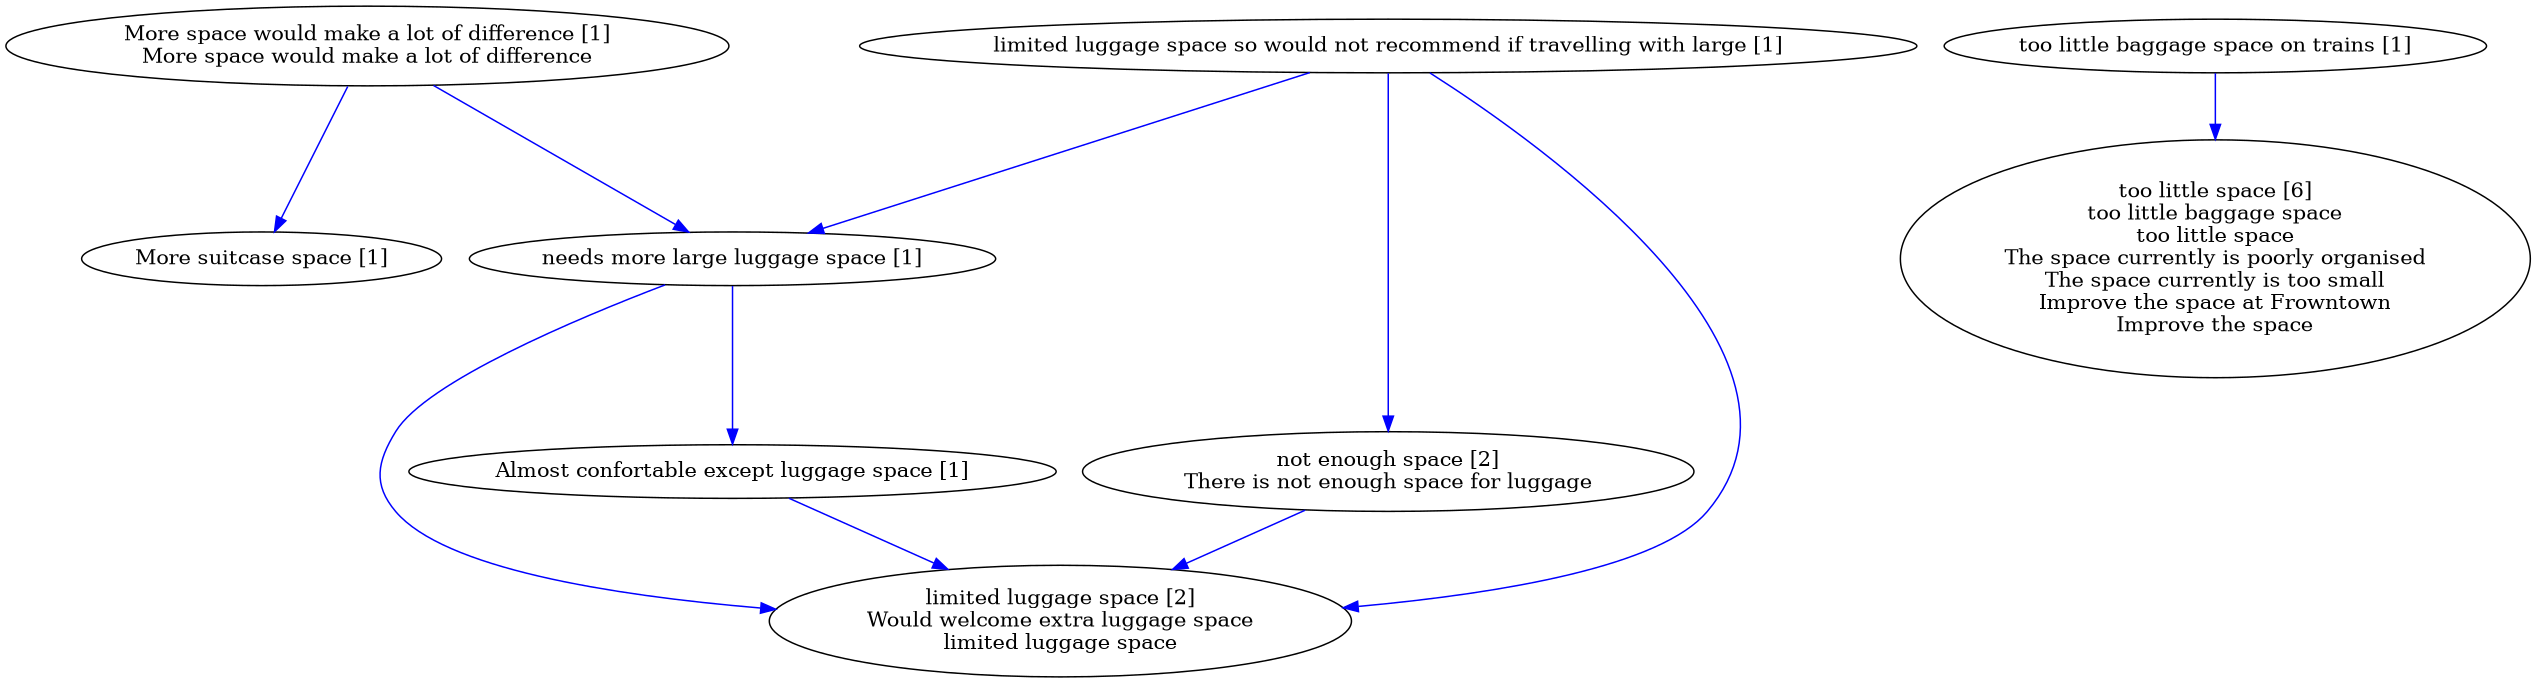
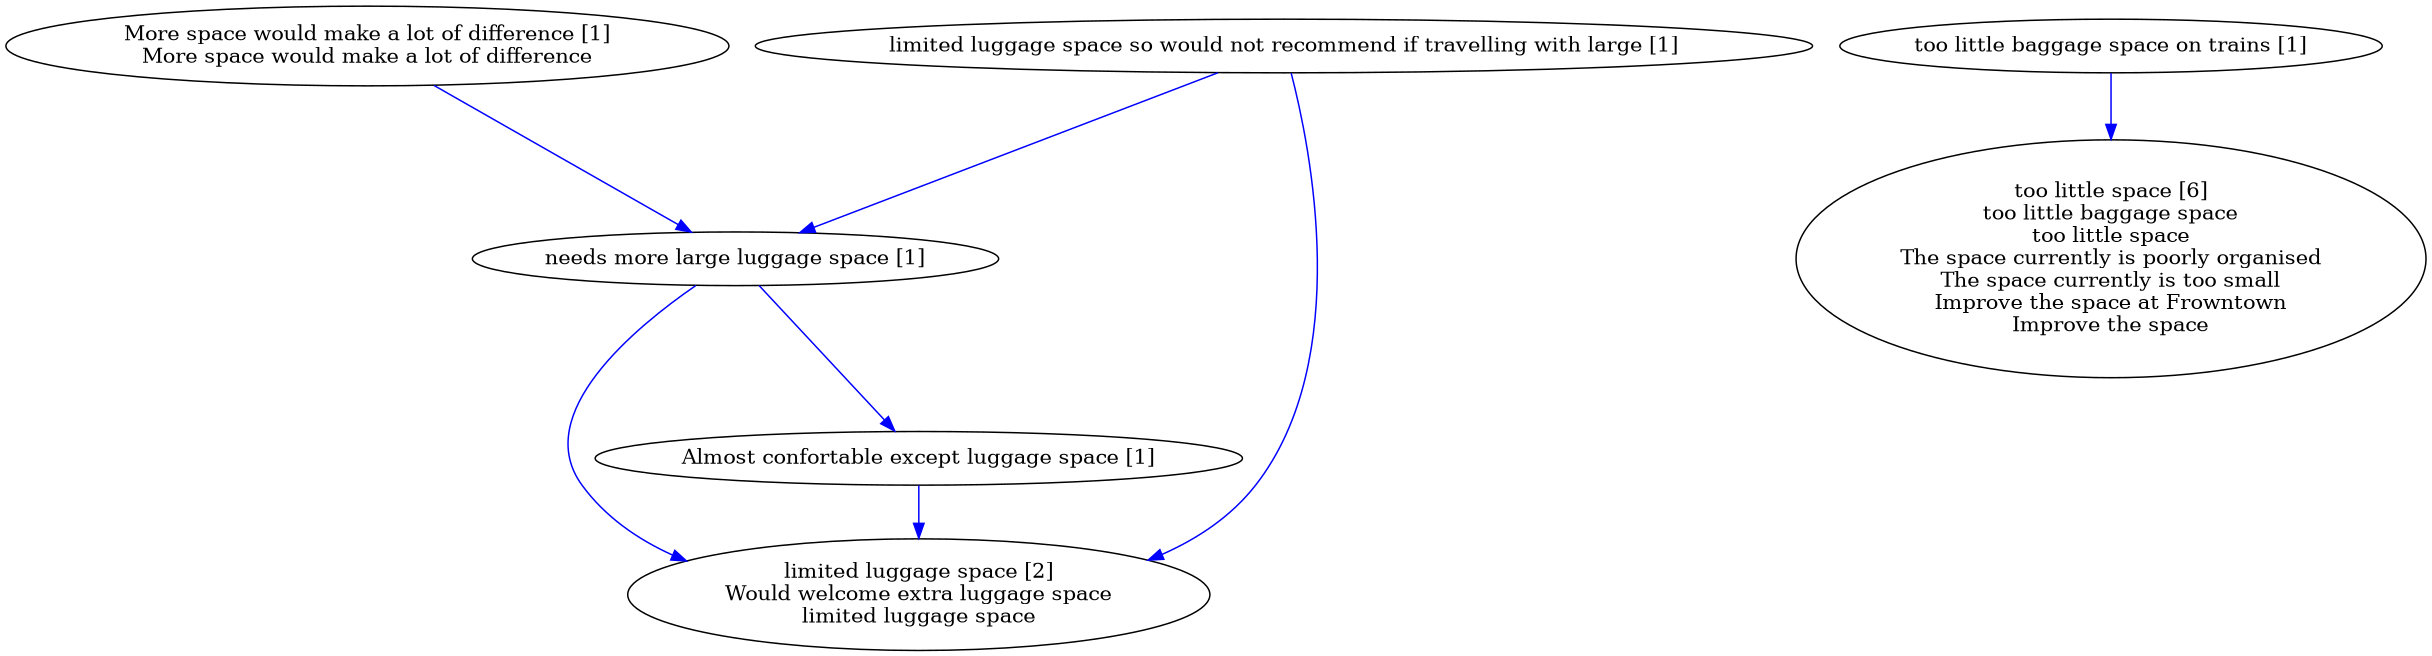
(262, 259) -> none
(1388, 472) -> none
